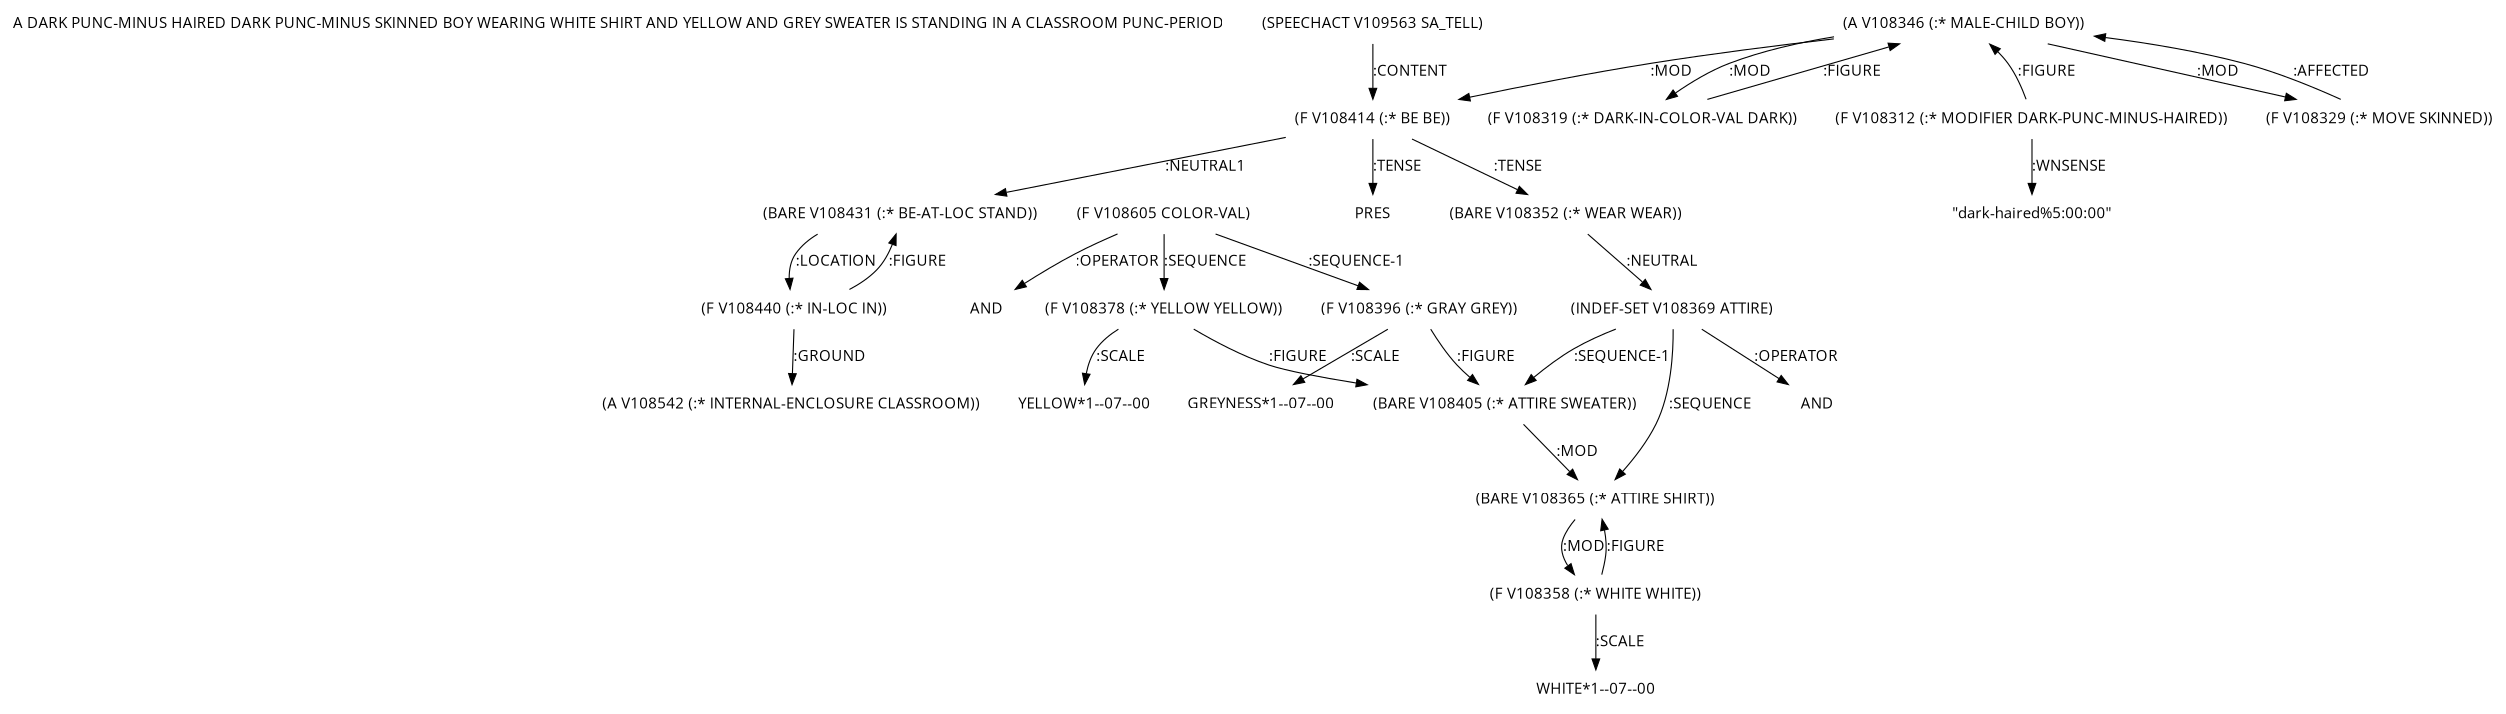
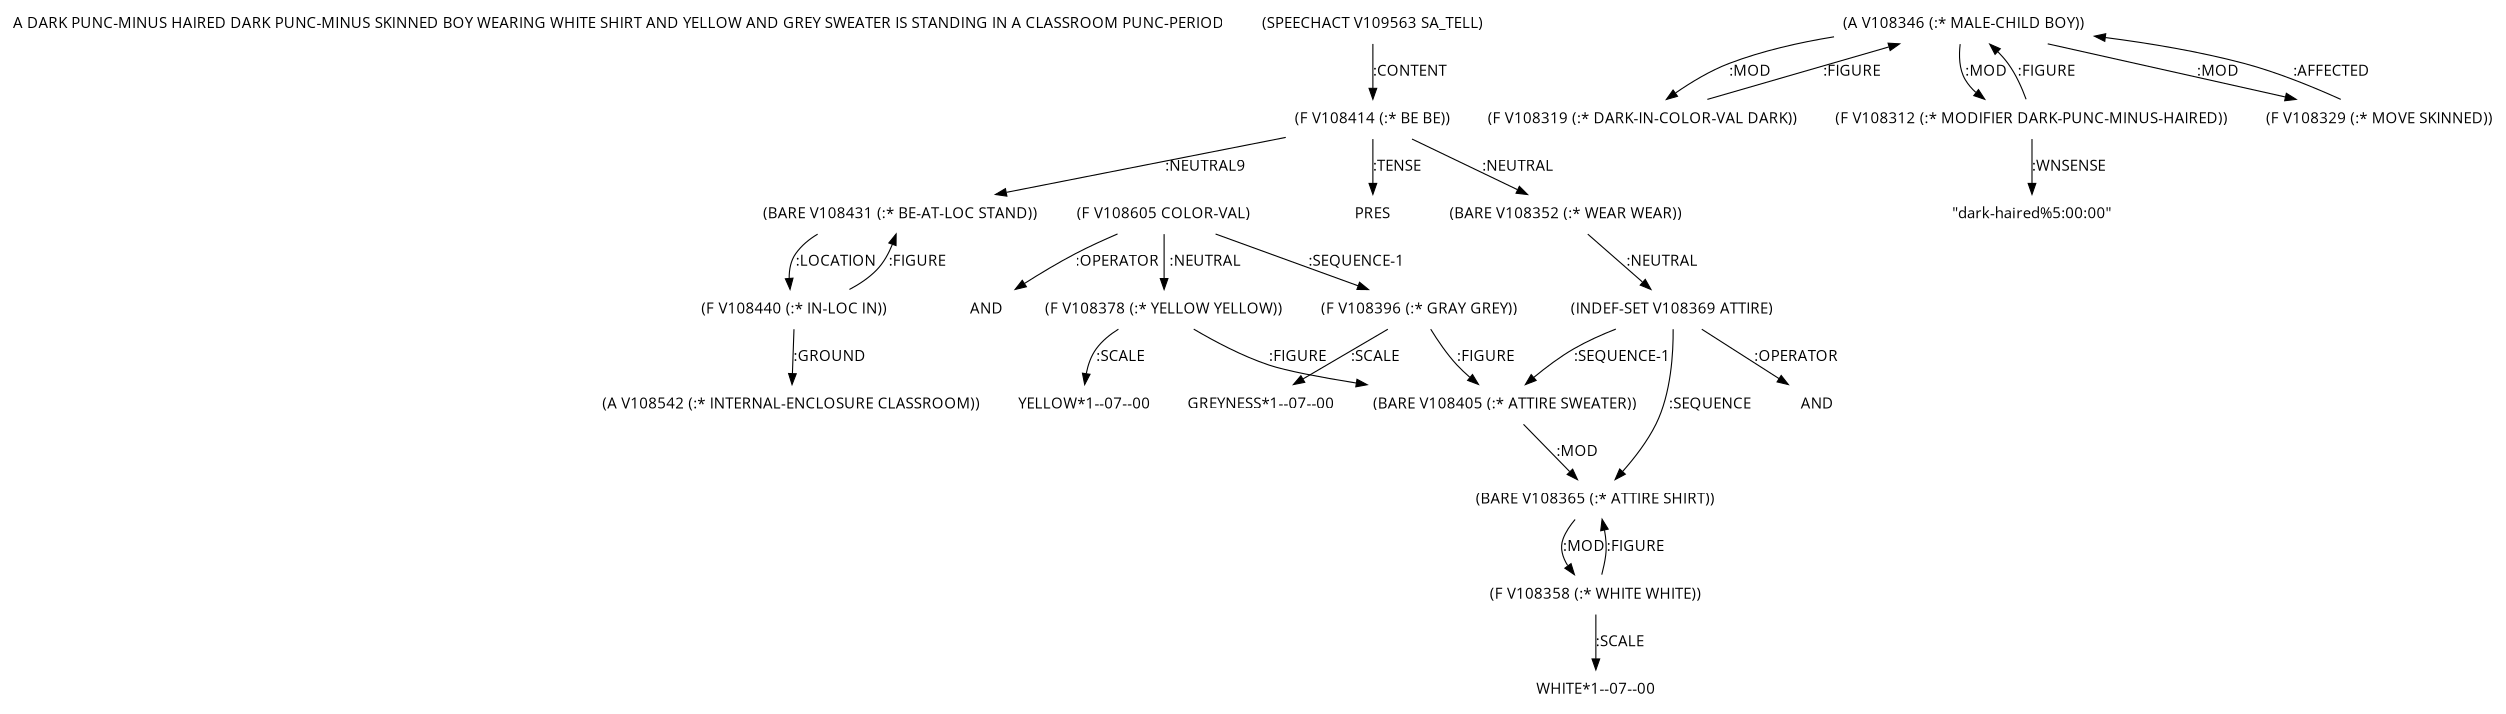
(1651, 63) -> (1961, 70)
(1206, 167) -> (1206, 167)
(1518, 167) -> (1518, 167)
(1206, 262) -> (1206, 262)
